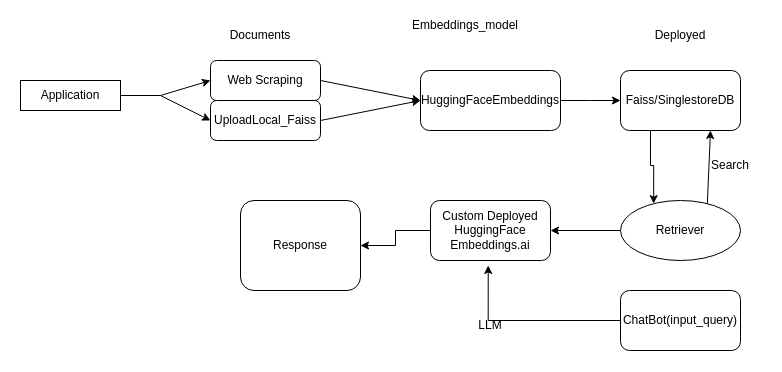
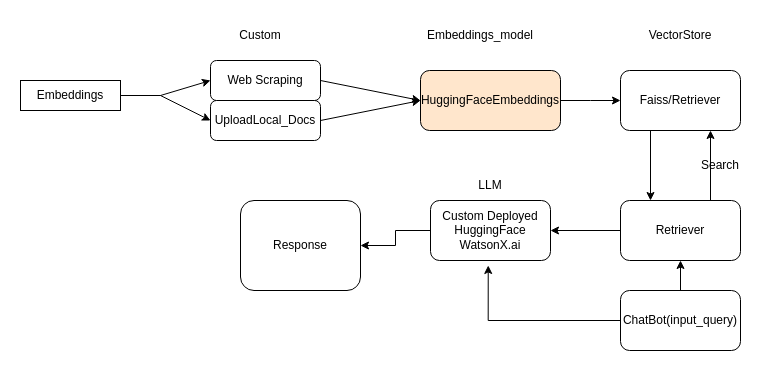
(466, 26) -> (481, 36)
(261, 36) -> (261, 36)
(681, 36) -> (681, 36)
(71, 96) -> (71, 96)
(491, 101) -> (491, 101)
(681, 101) -> (681, 101)
(266, 121) -> (266, 121)
(731, 166) -> (721, 166)
(491, 231) -> (491, 231)
(681, 231) -> (681, 231)
none -> (681, 279)
(491, 326) -> (491, 186)
